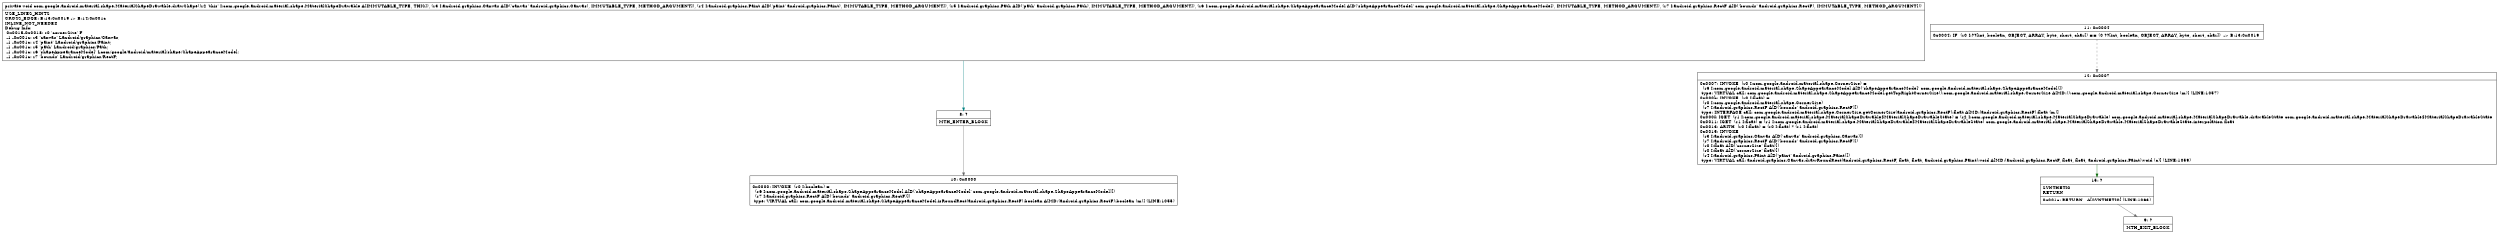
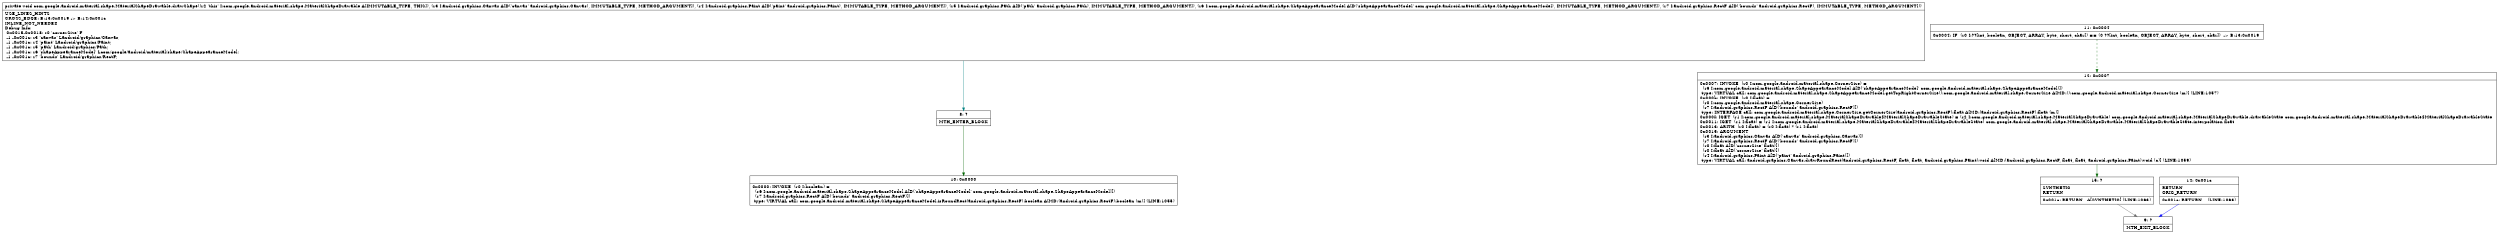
(2097, 54) -> (2097, 54)
(1721, 132) -> (1726, 132)
(964, 149) -> (964, 149)
none -> (2199, 191)
